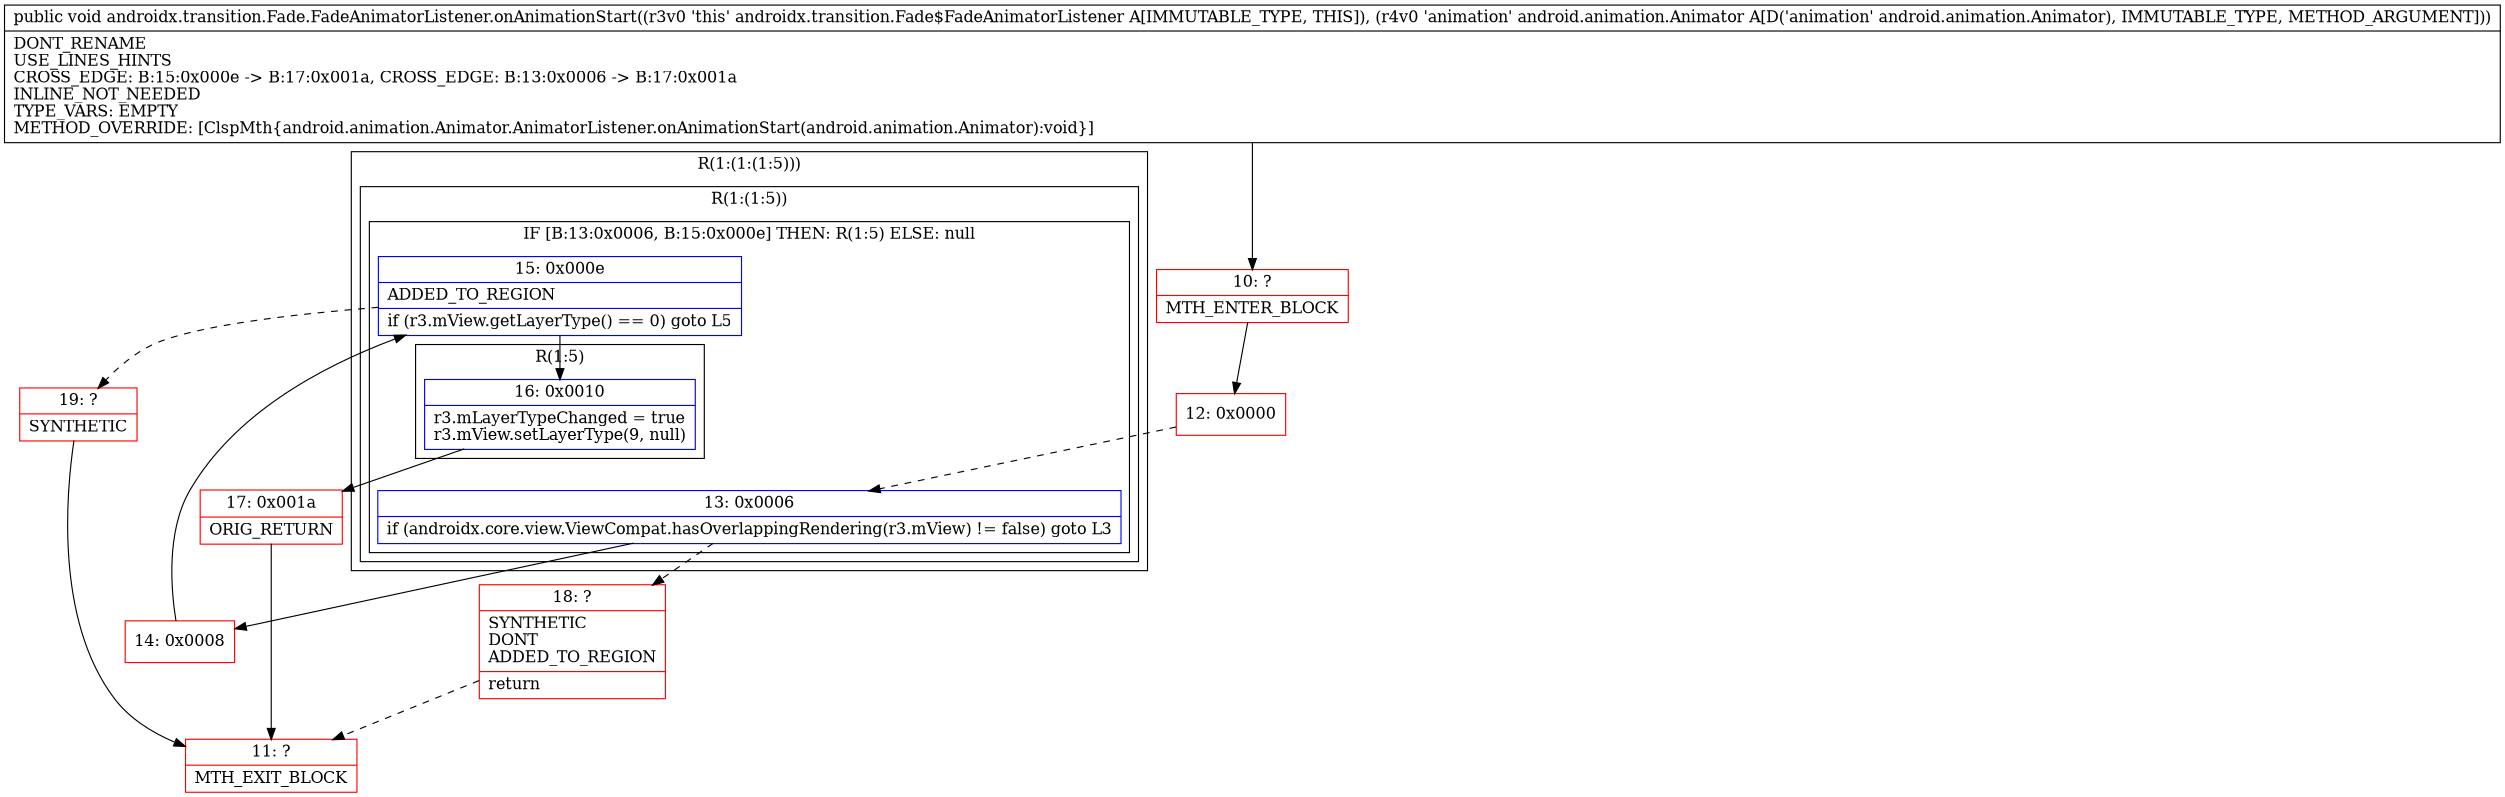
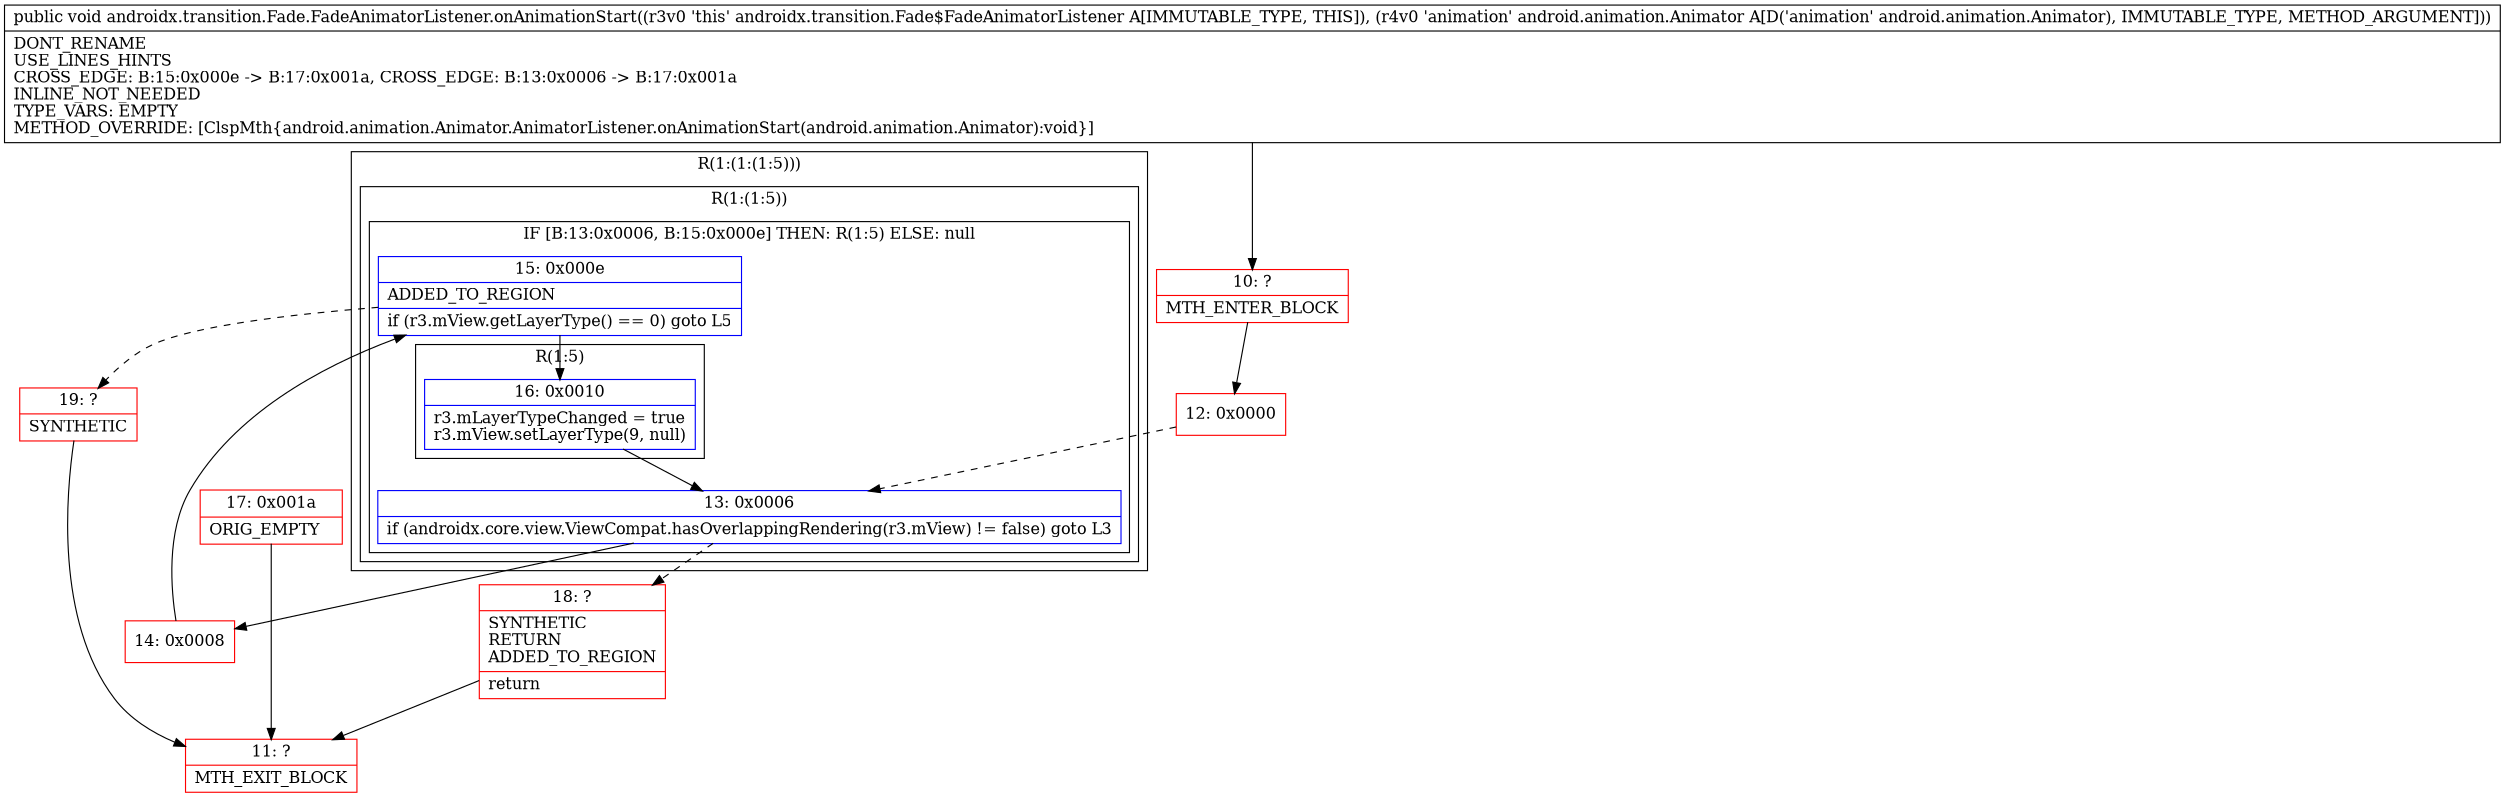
(409, 468) -> (658, 467)
(271, 530) -> (264, 530)
(513, 641) -> (525, 641)
(411, 708) -> (411, 708)
